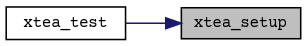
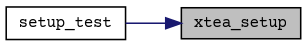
(66, 23) -> (66, 23)
